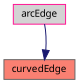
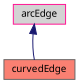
(46, 37) -> (33, 47)
